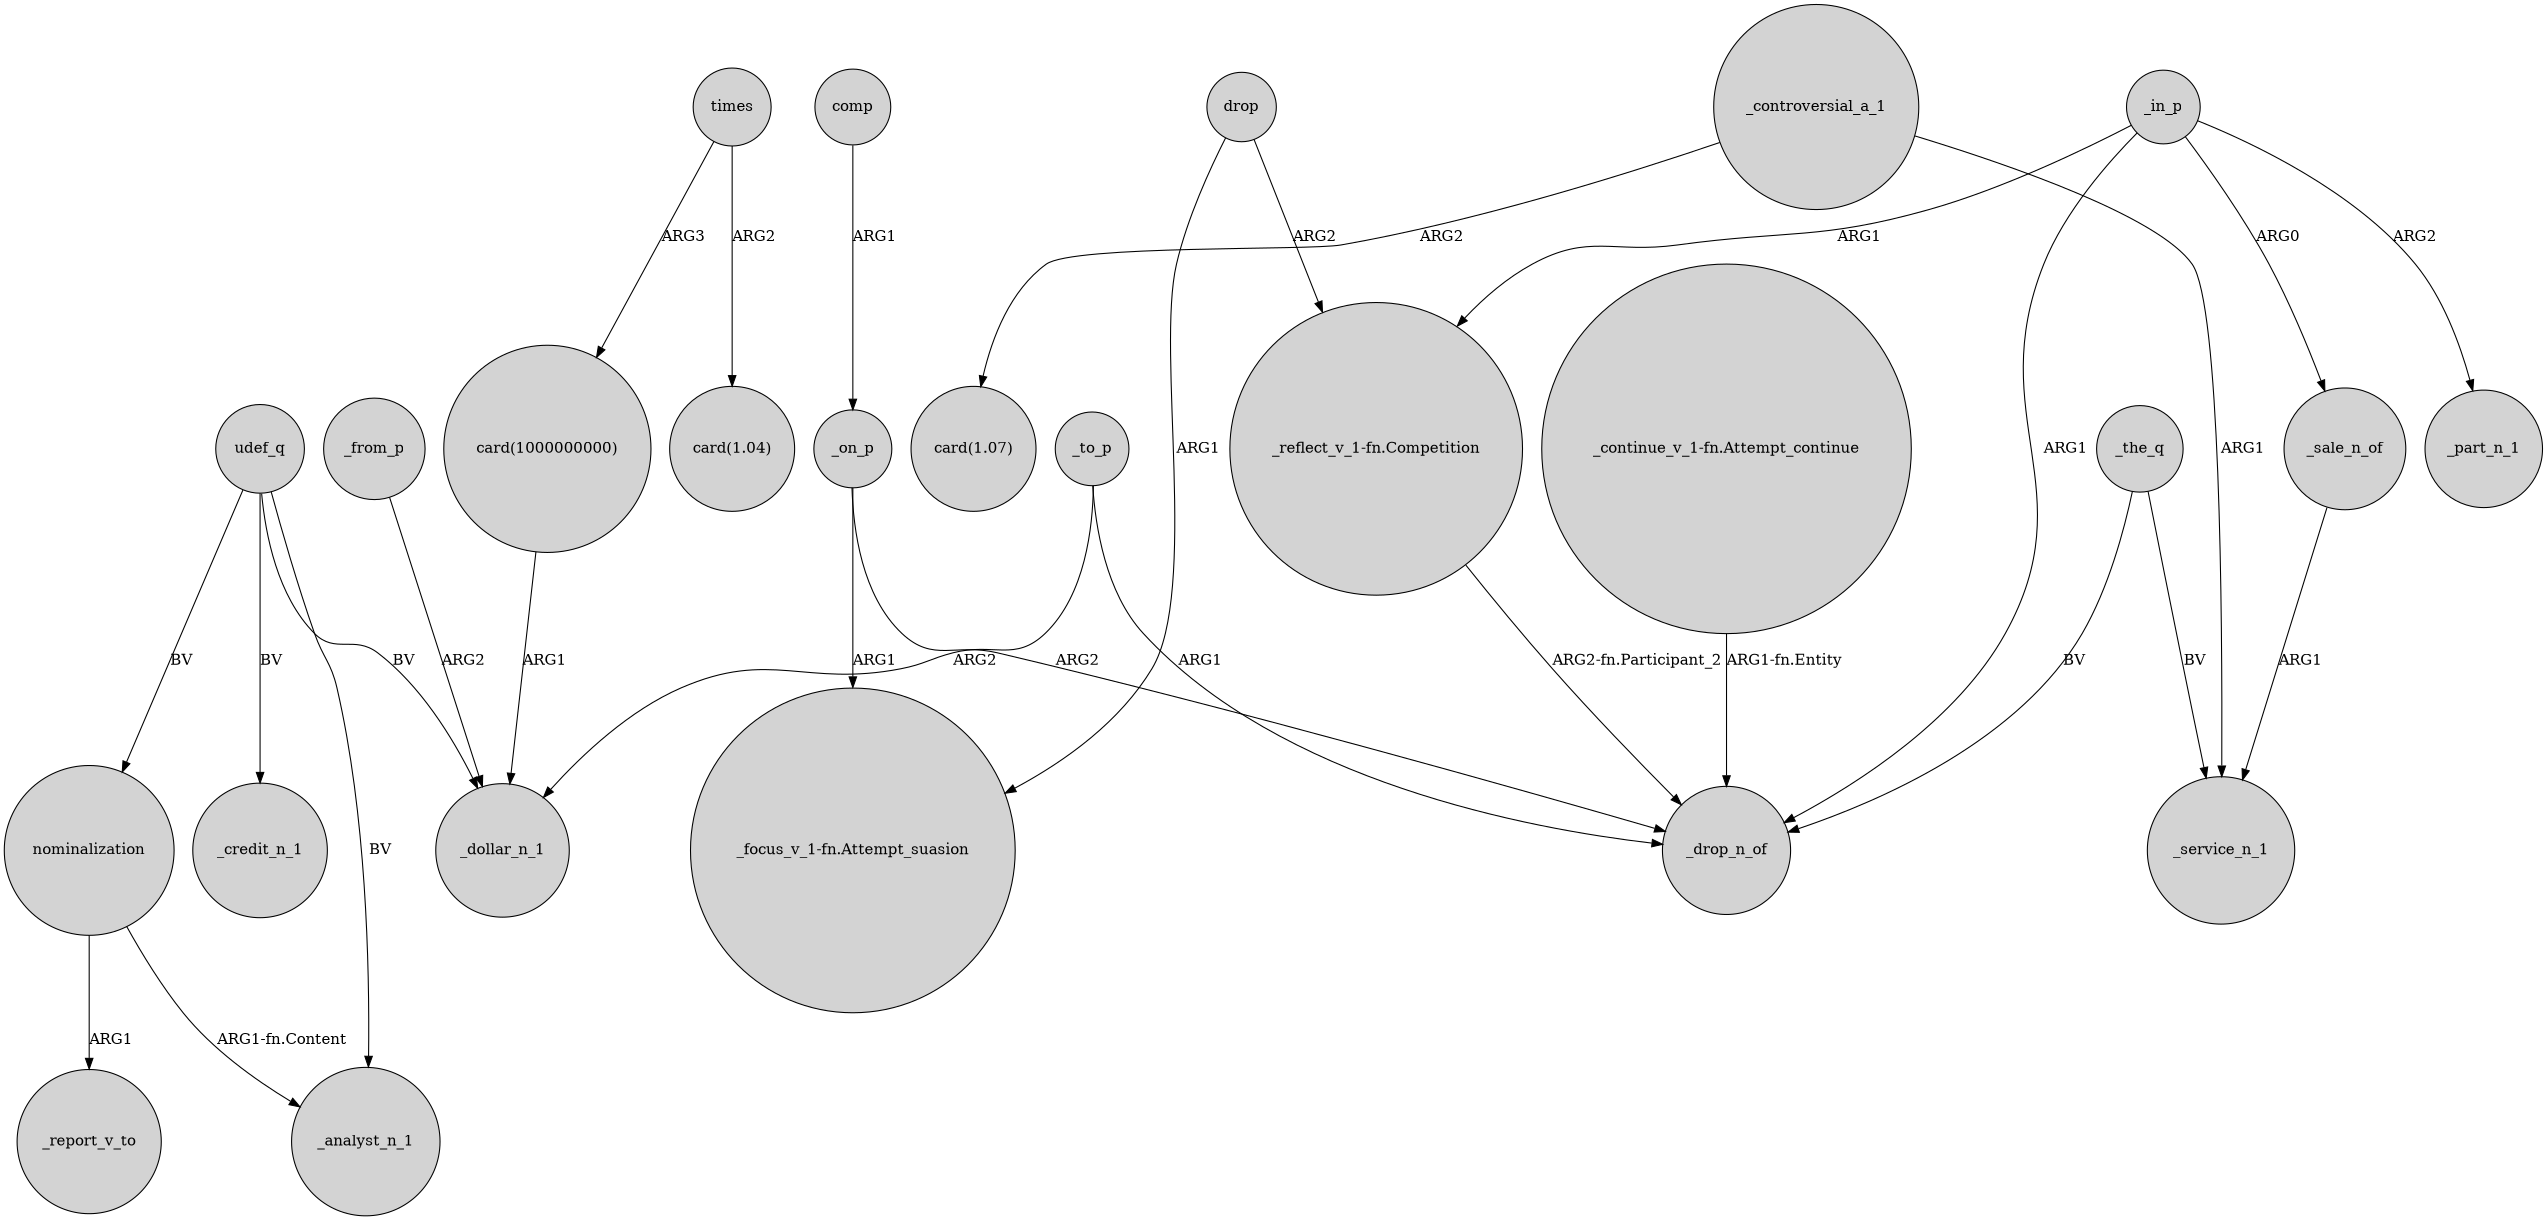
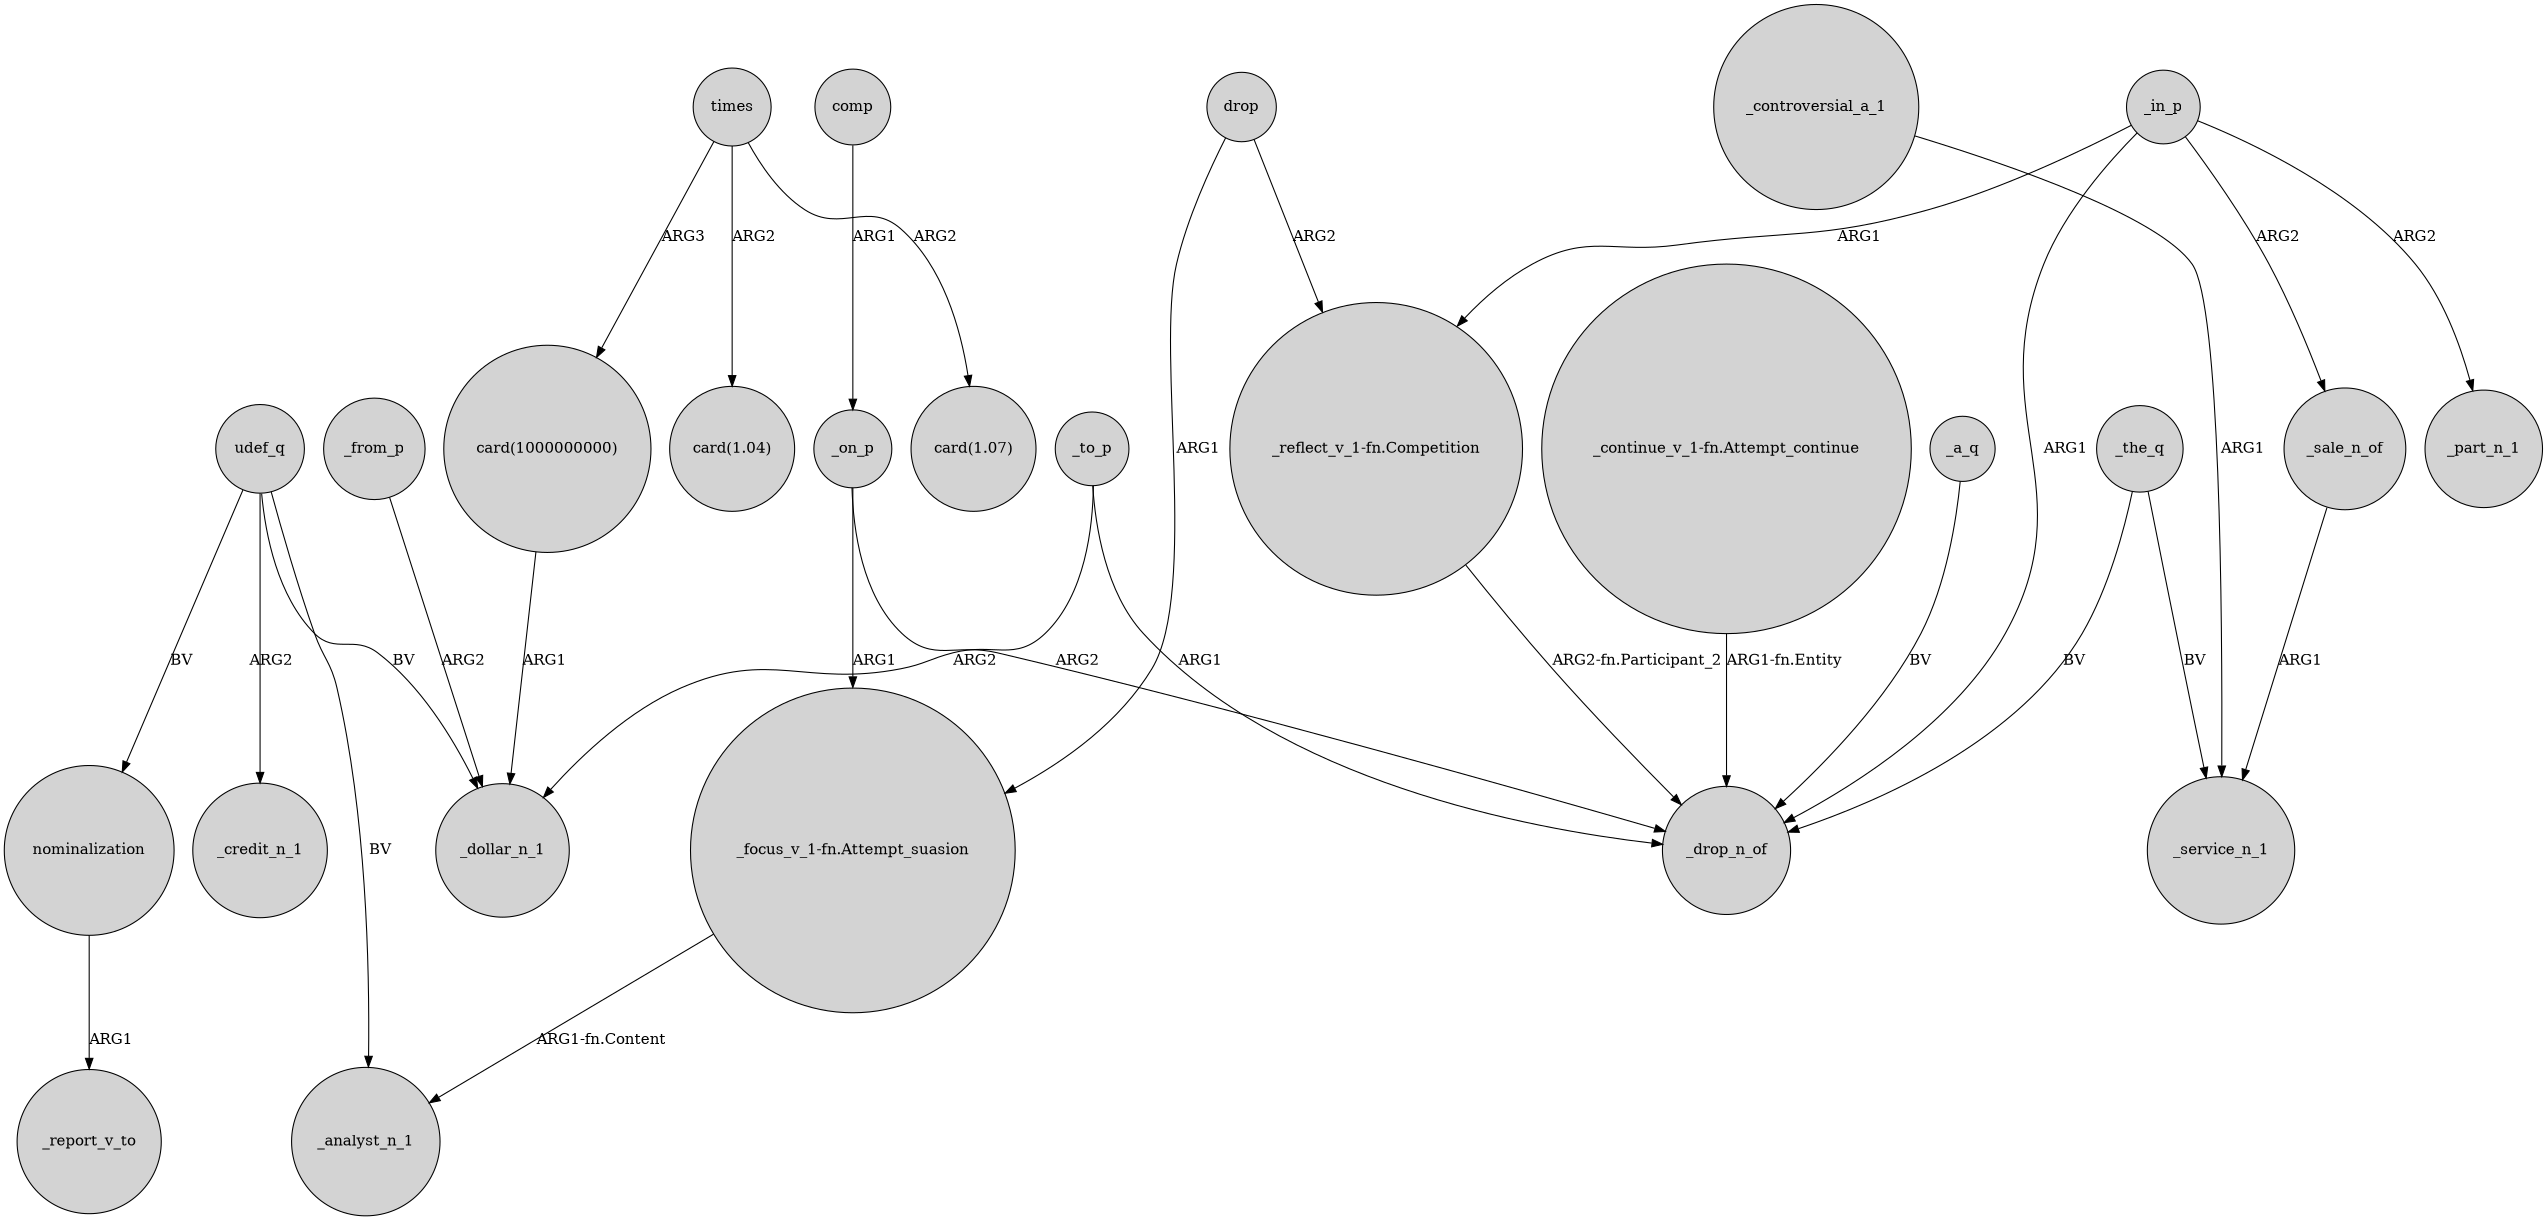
(2278, 237) -> (2278, 237)
(1324, 246) -> (890, 222)
none -> (1963, 449)
(271, 661) -> (271, 661)
(195, 1027) -> (576, 1016)
